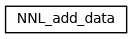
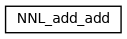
(66, 19) -> (63, 19)
